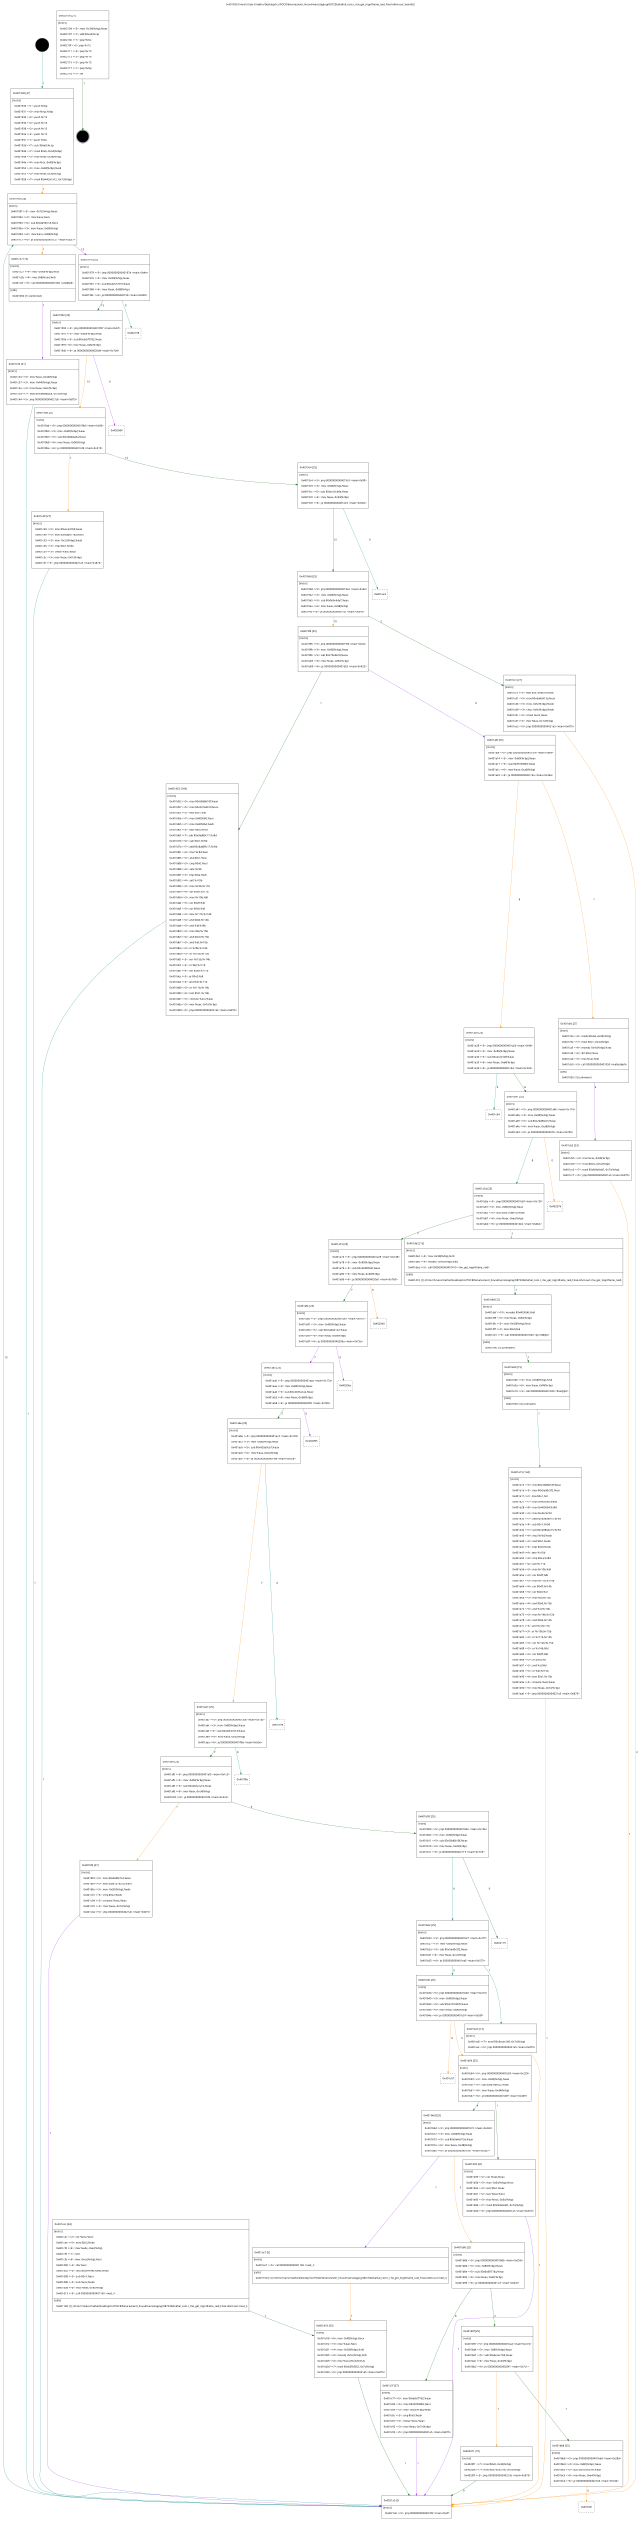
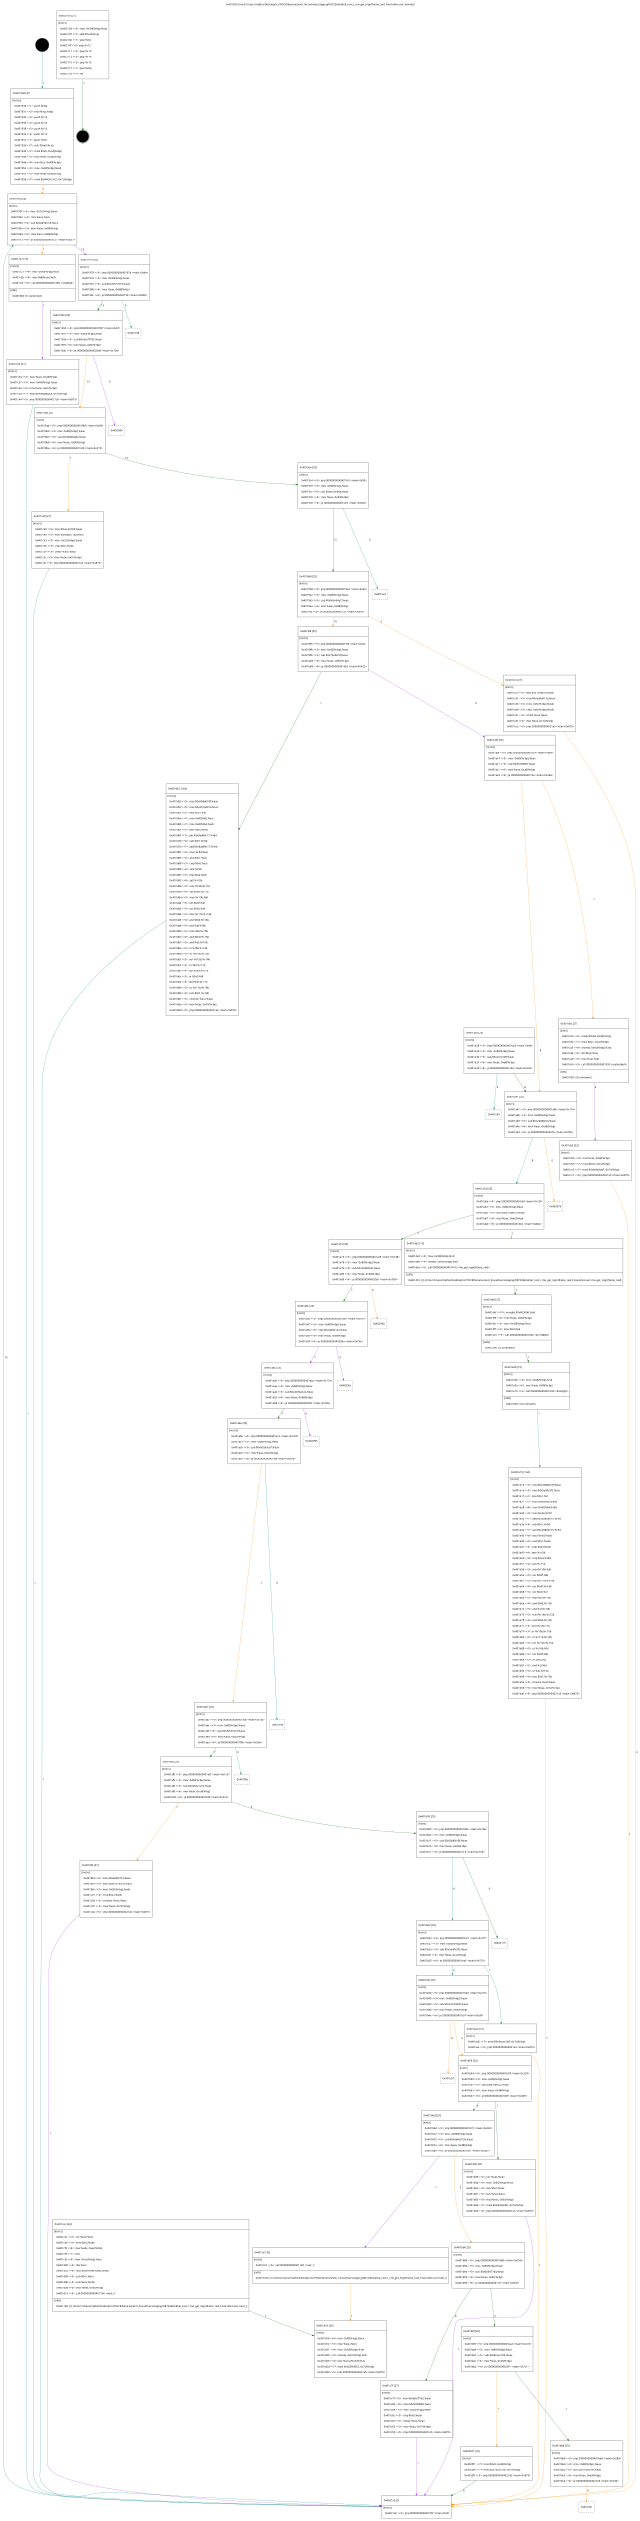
(435, 651) -> (435, 651)
(510, 903) -> (531, 935)
(379, 2438) -> none
